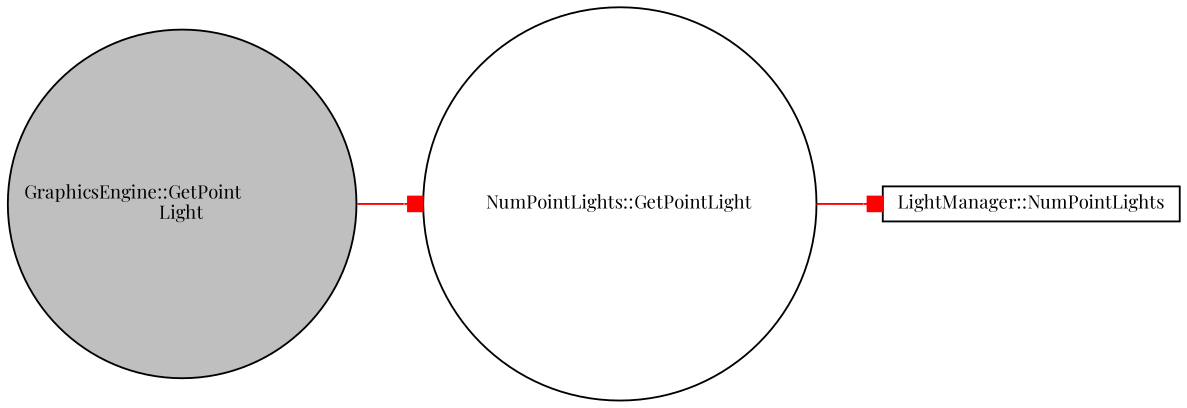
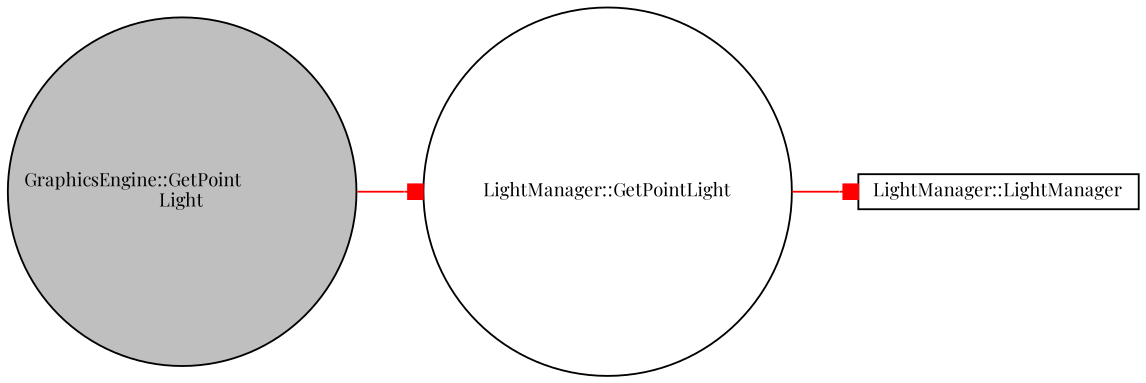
(620, 204) -> (608, 192)
(1031, 204) -> (999, 192)
